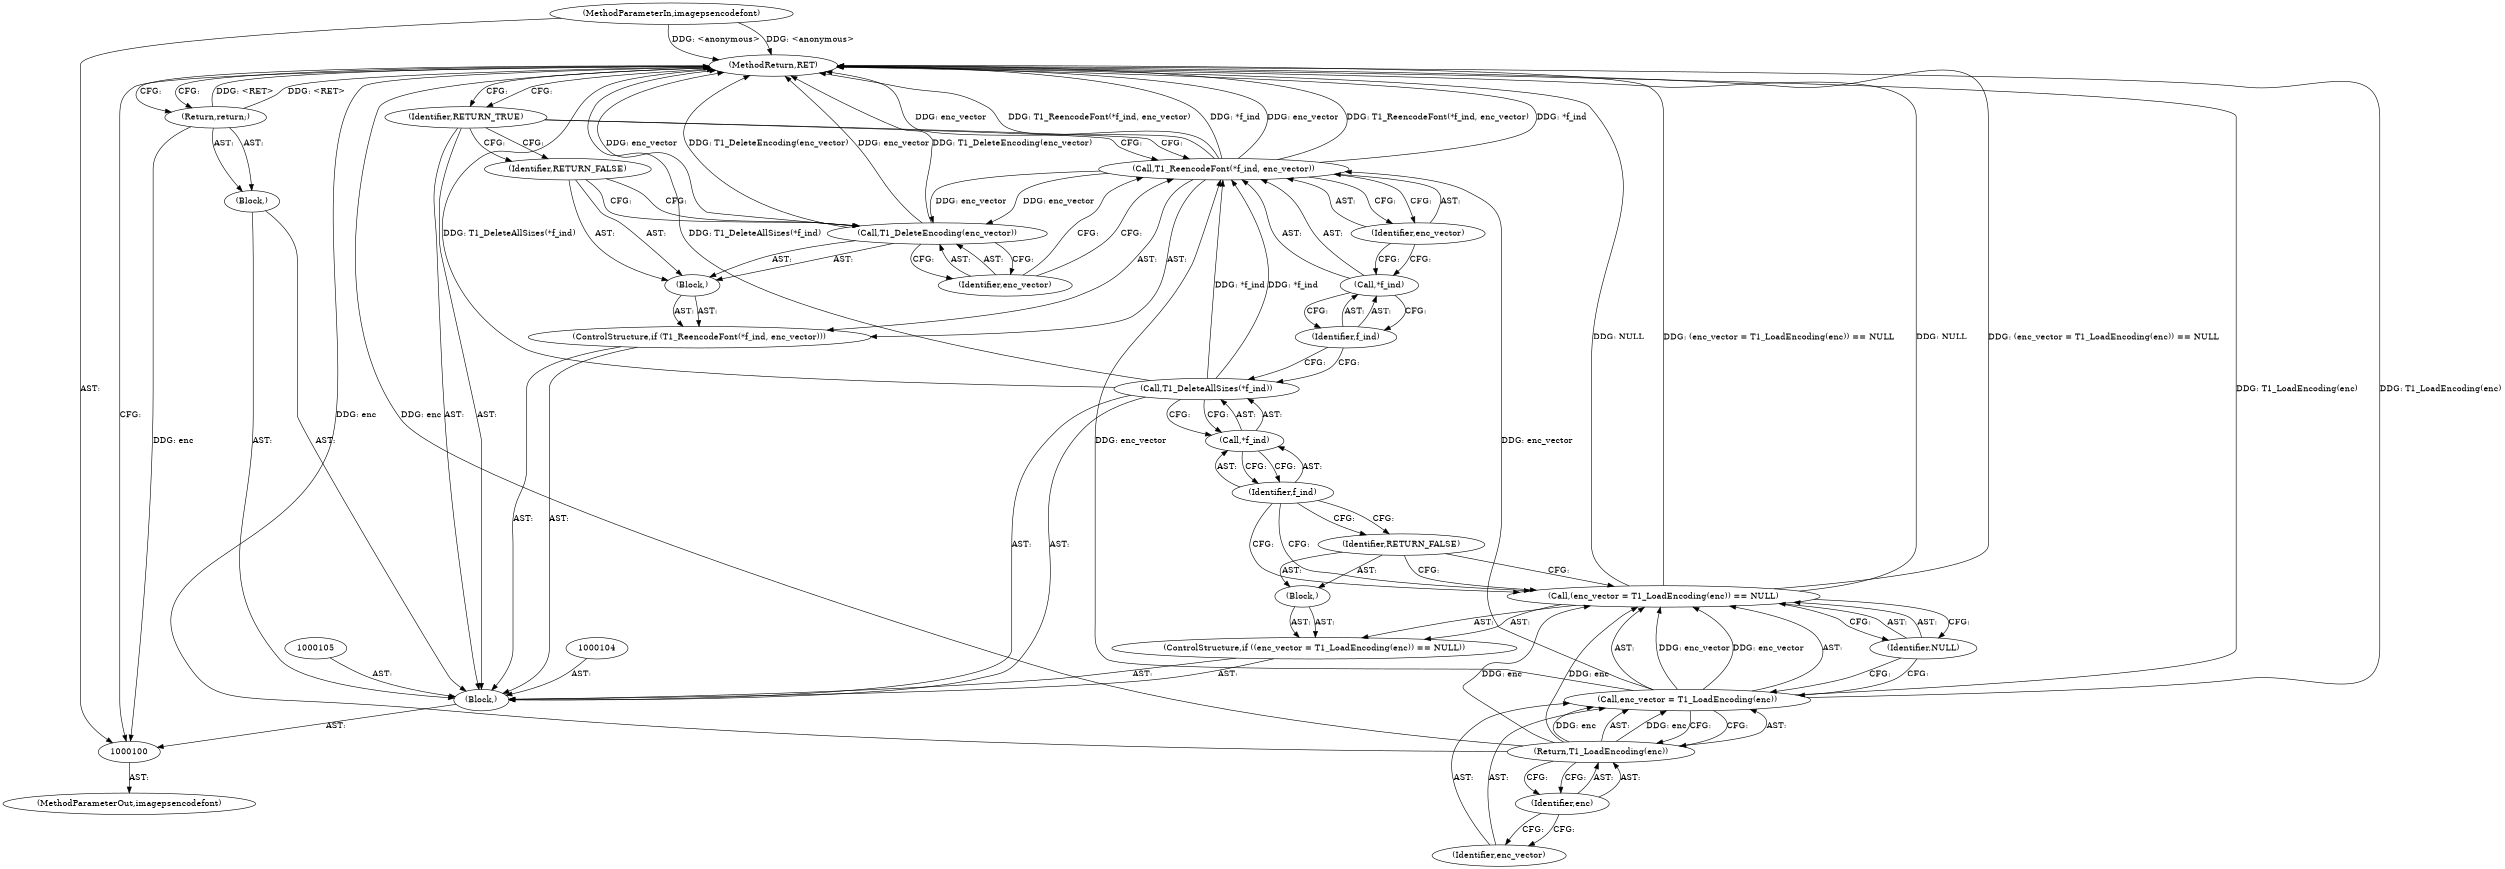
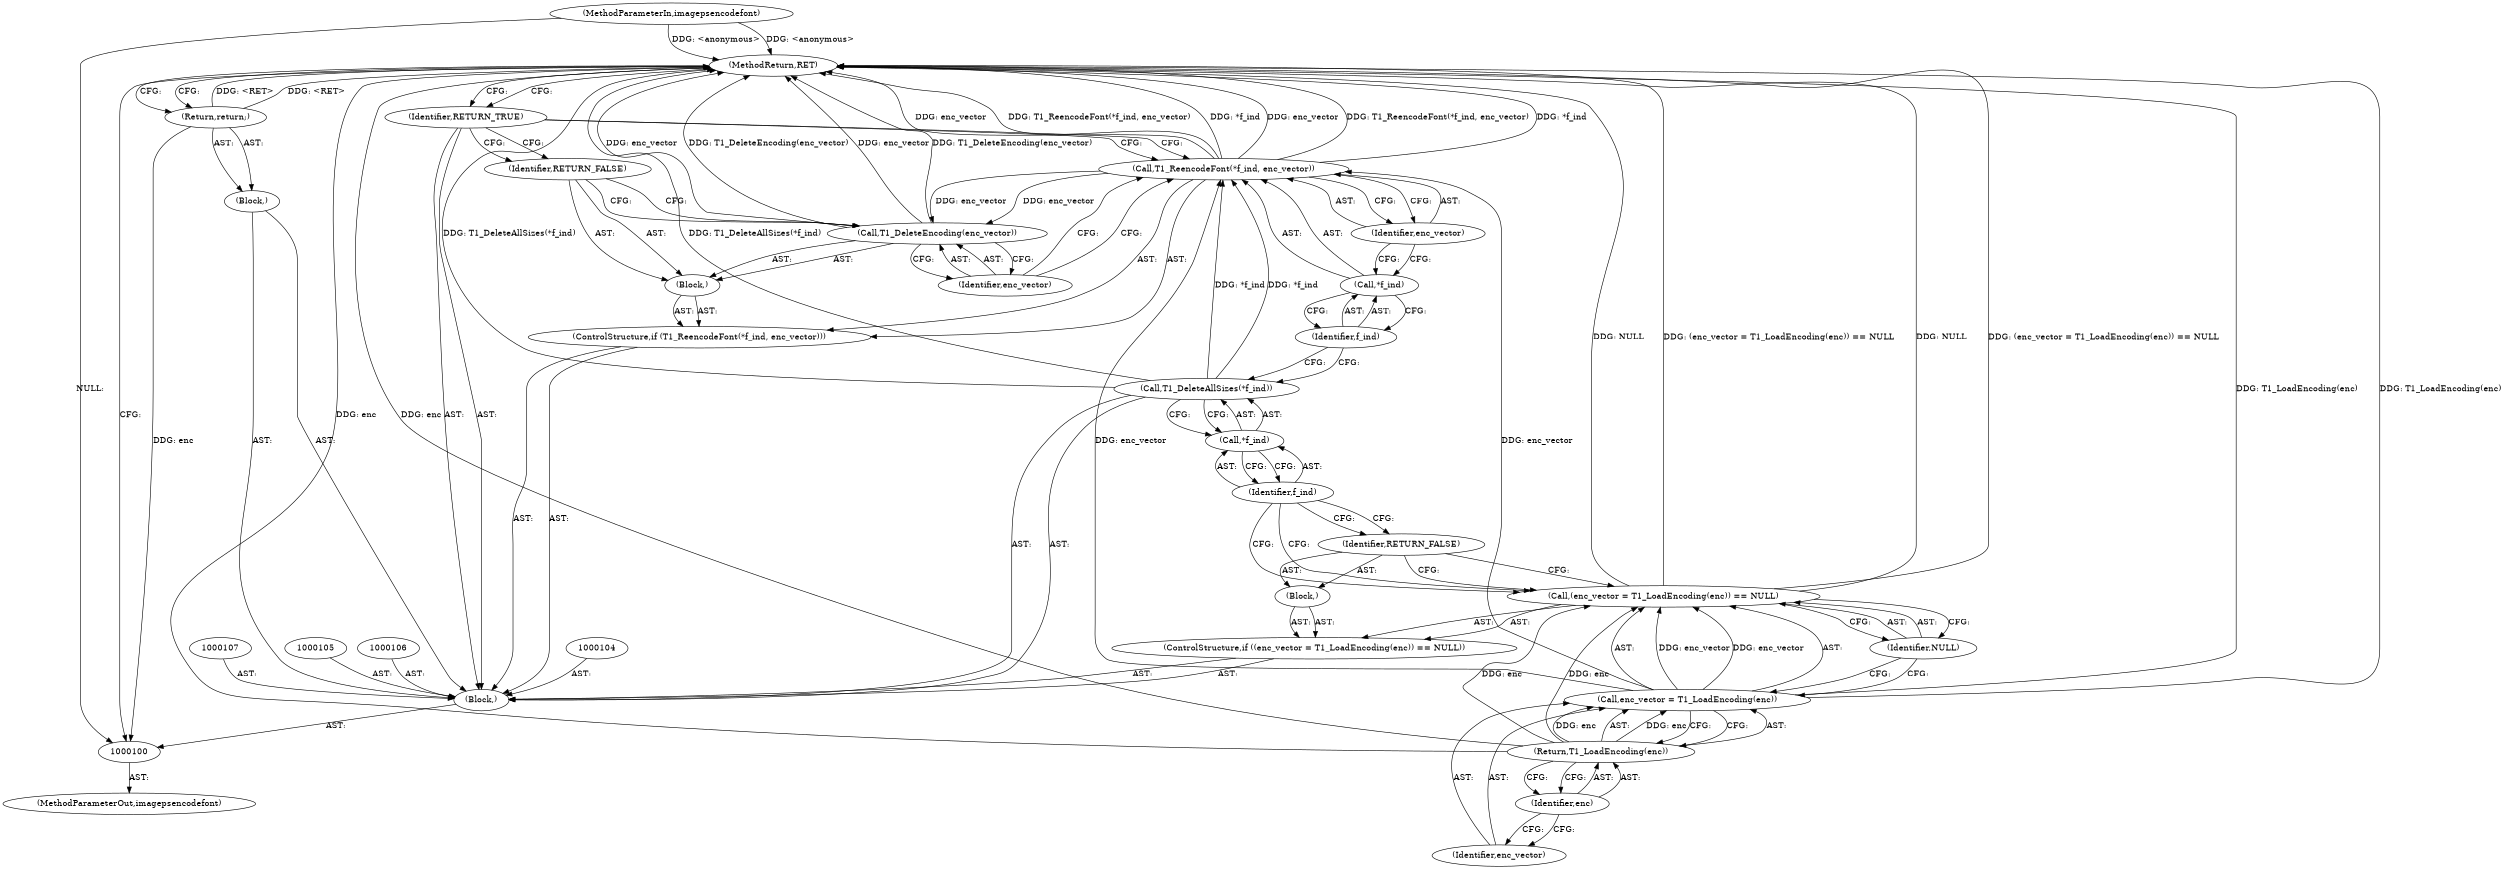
(92, 389) -> (92, 389)
none -> (220, 648)
none -> (388, 648)
